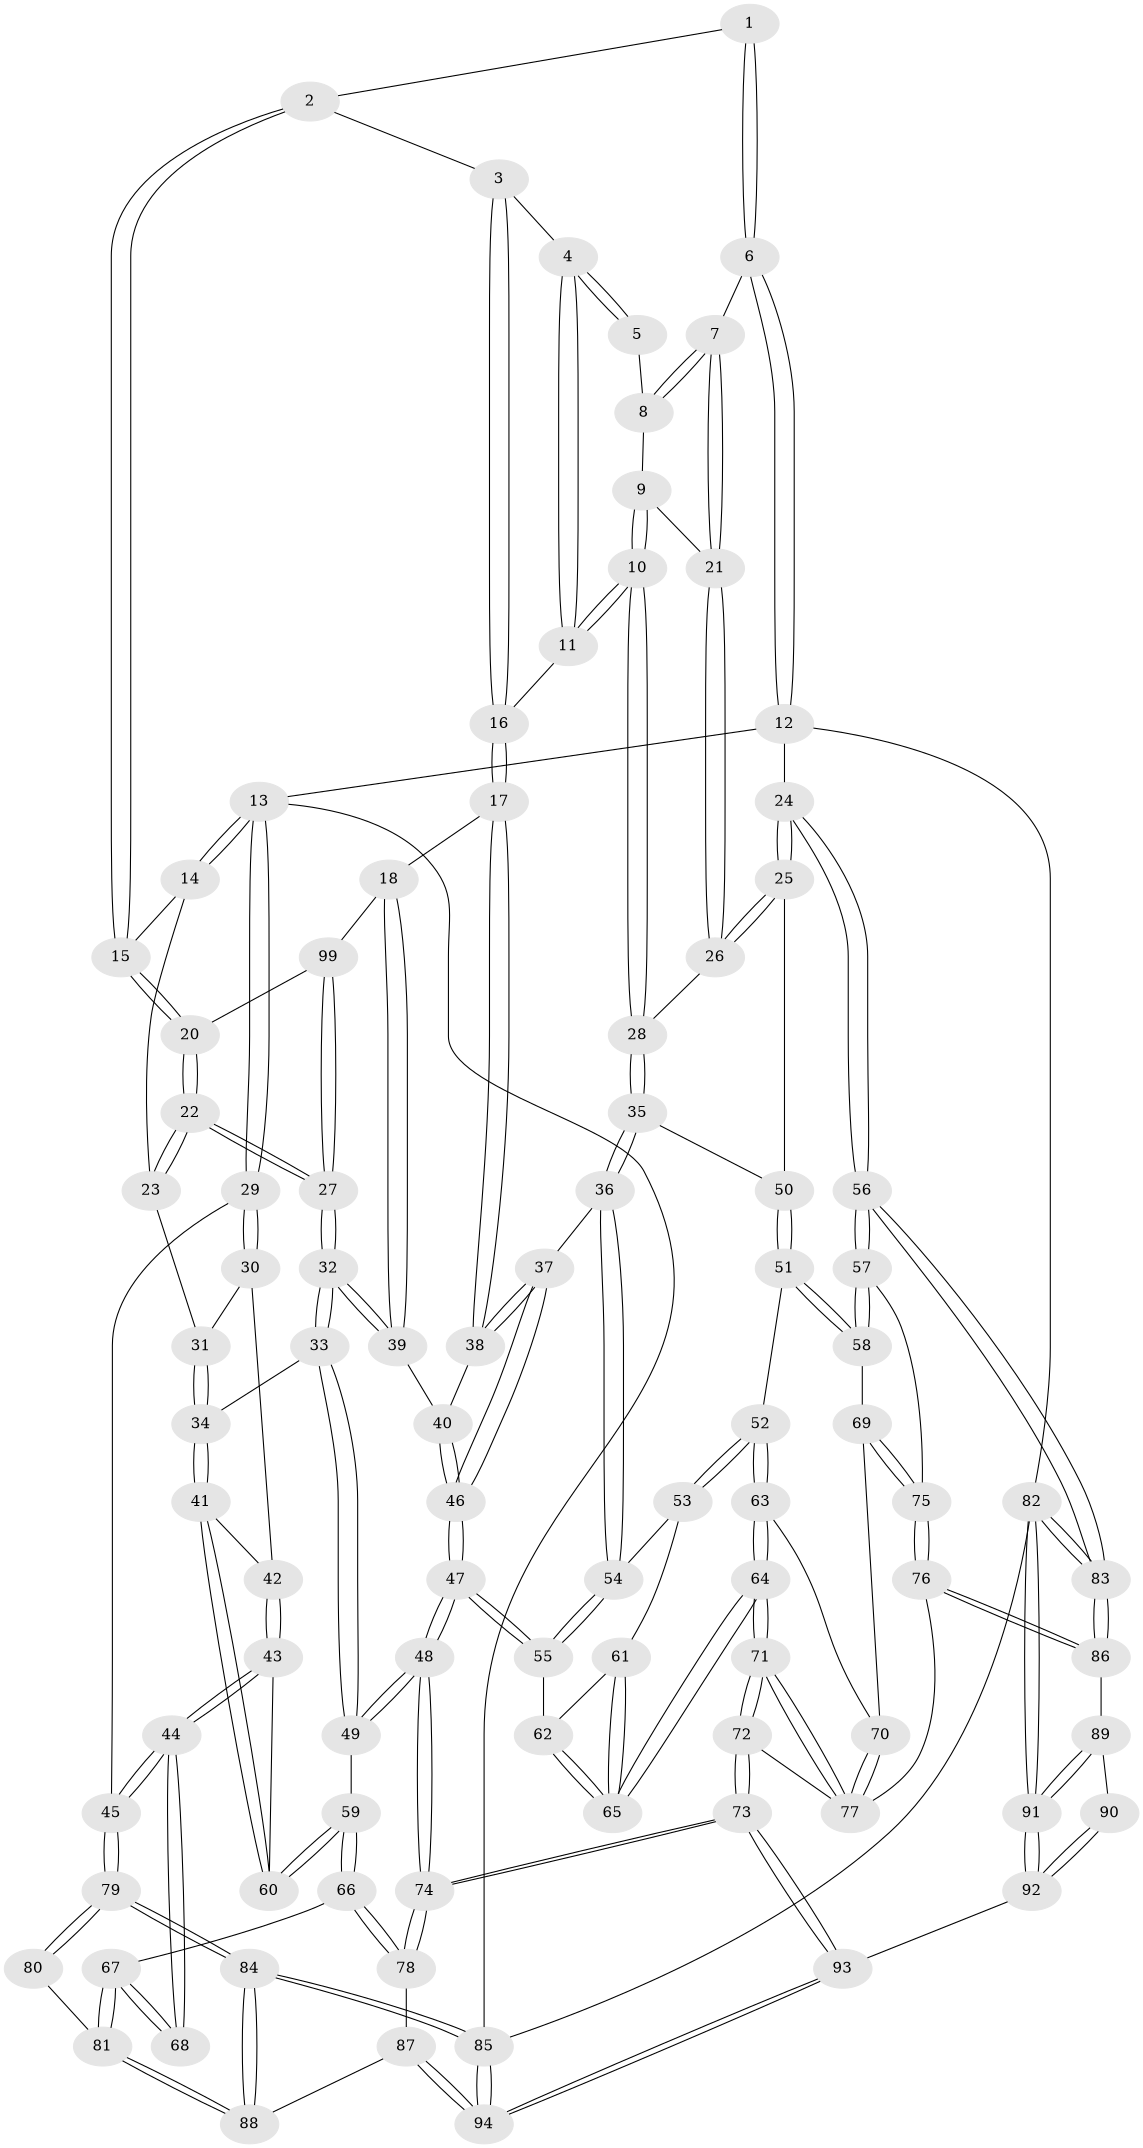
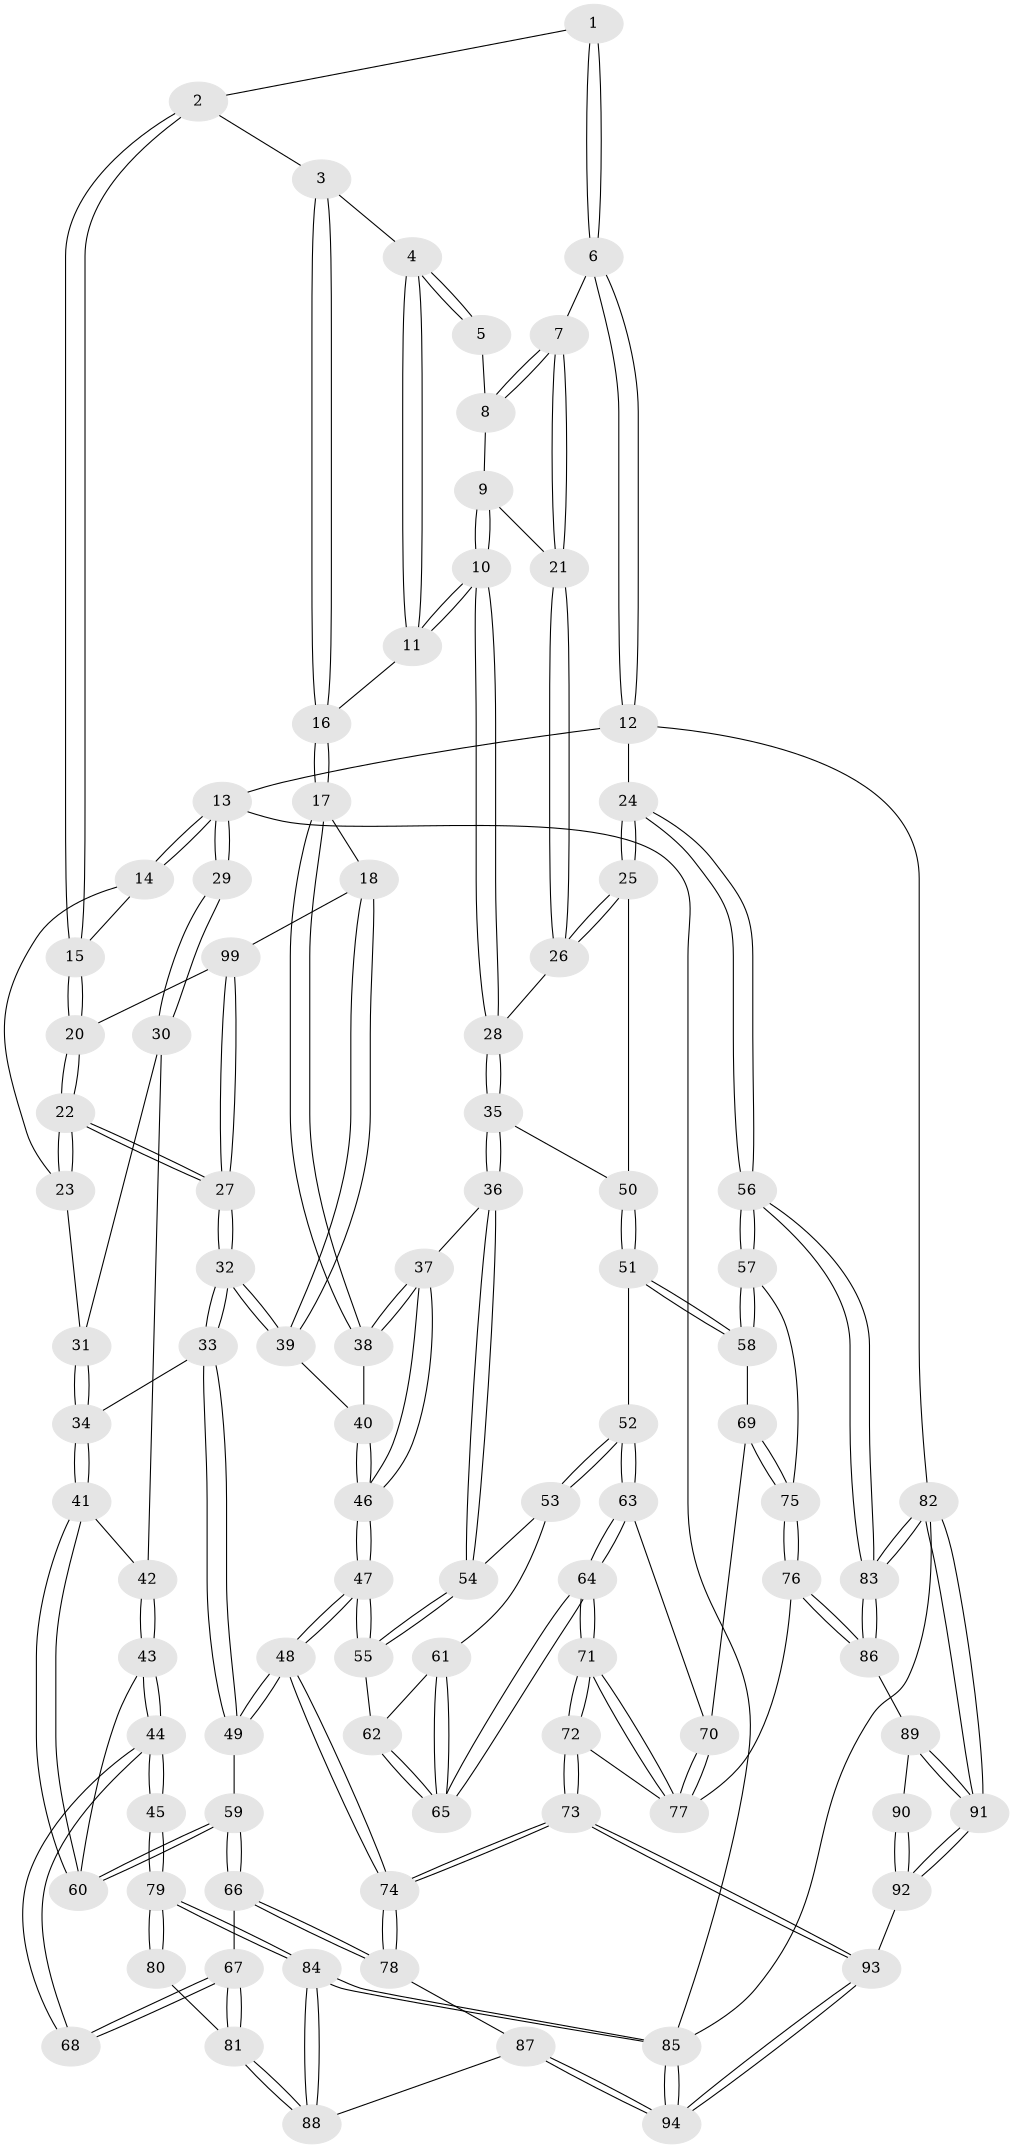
(112, 1474) -> none
